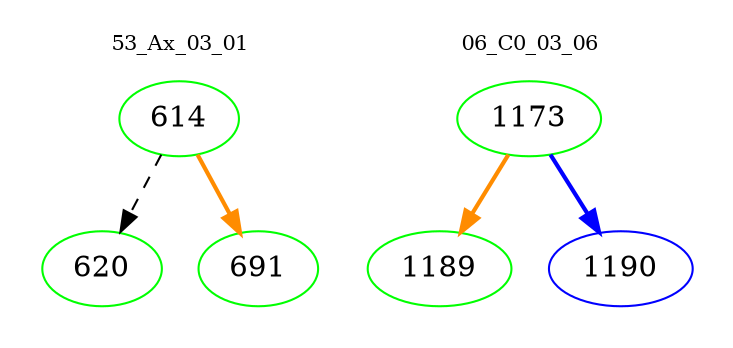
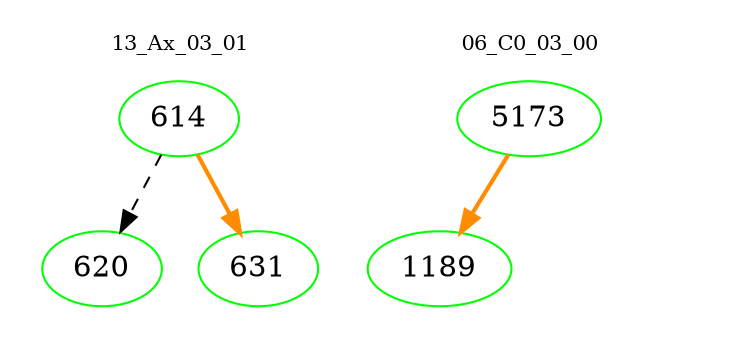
(180, 45) -> (180, 45)
(530, 45) -> (530, 45)
(529, 119) -> (529, 119)
(258, 269) -> (258, 269)
(621, 269) -> none
